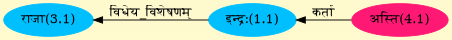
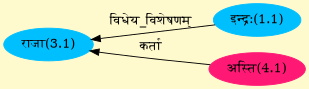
(328, 20) -> (155, 59)
